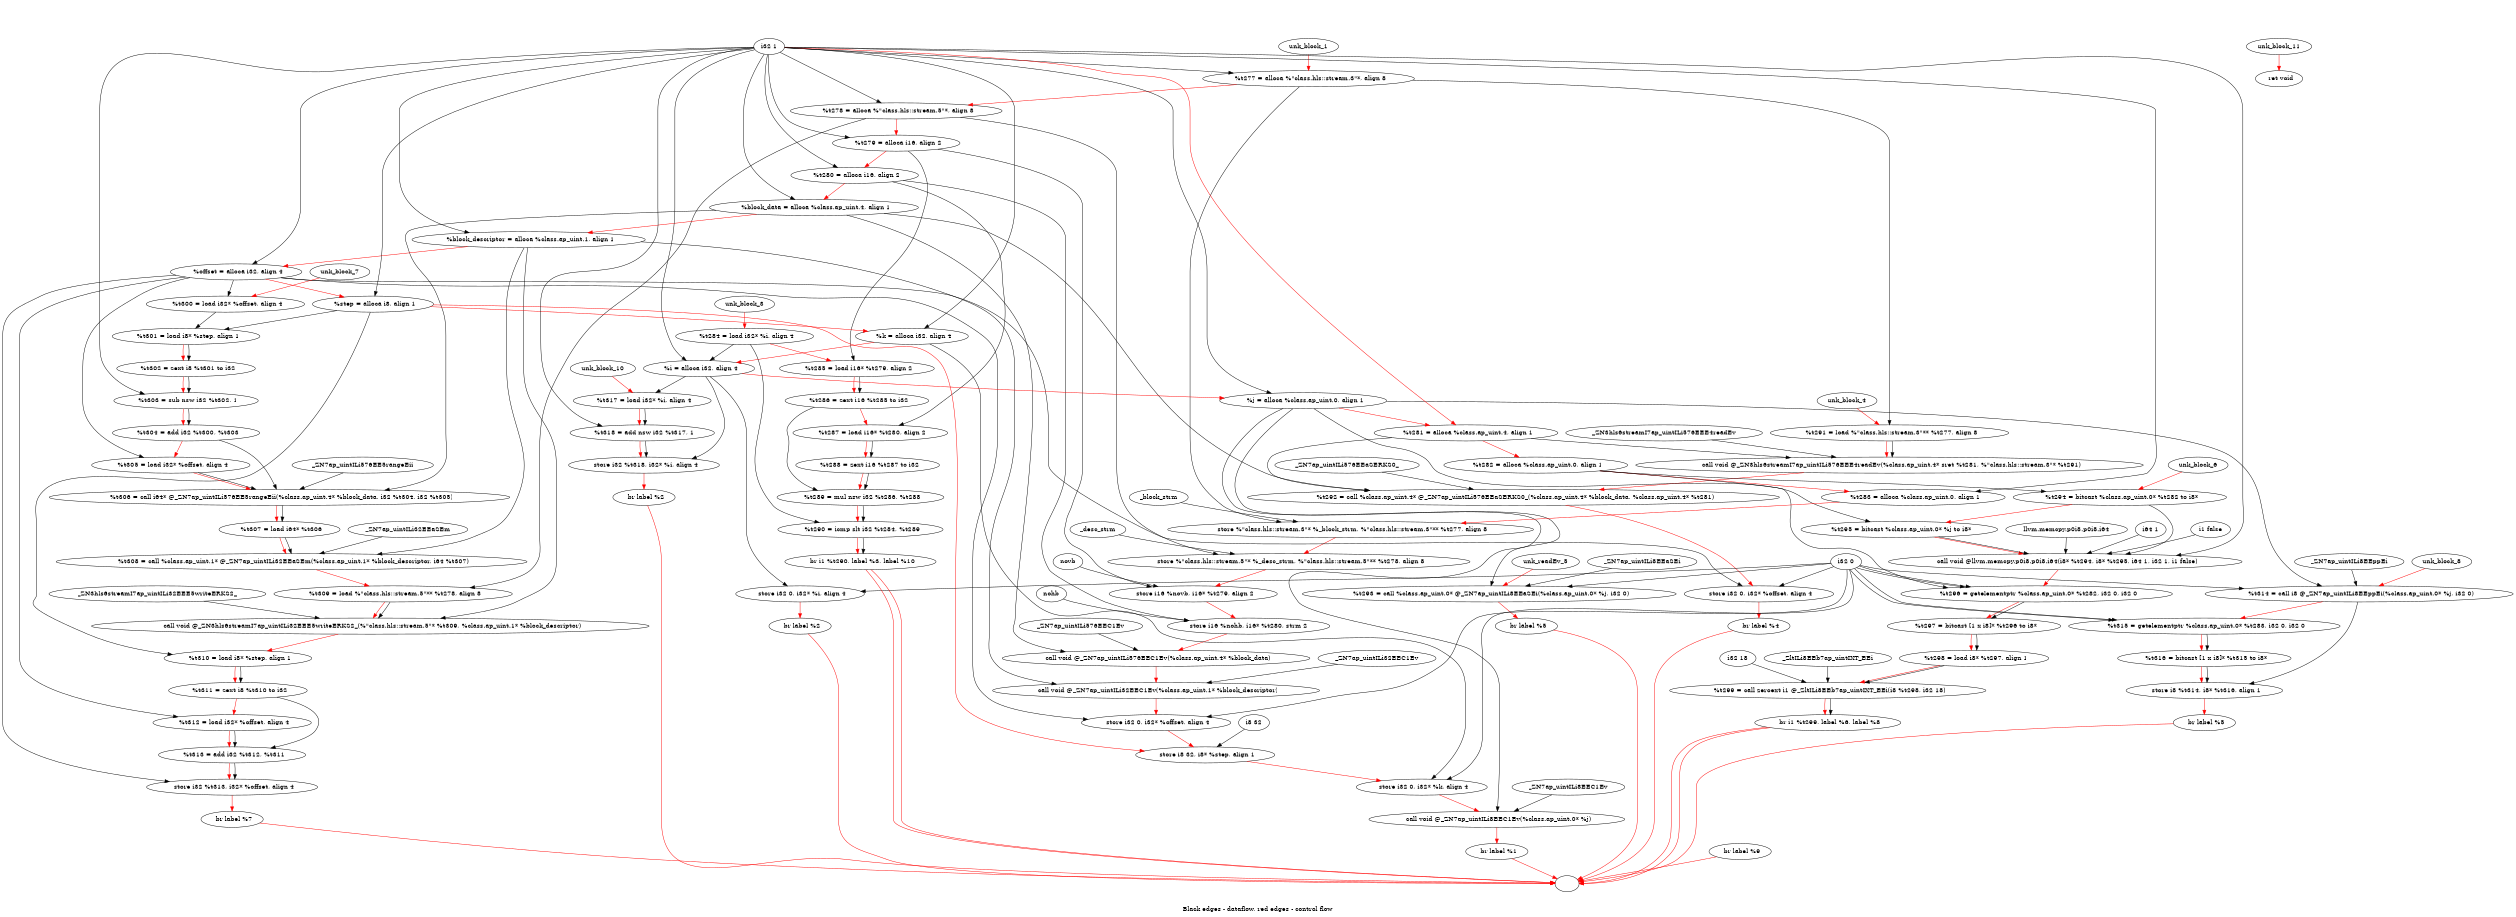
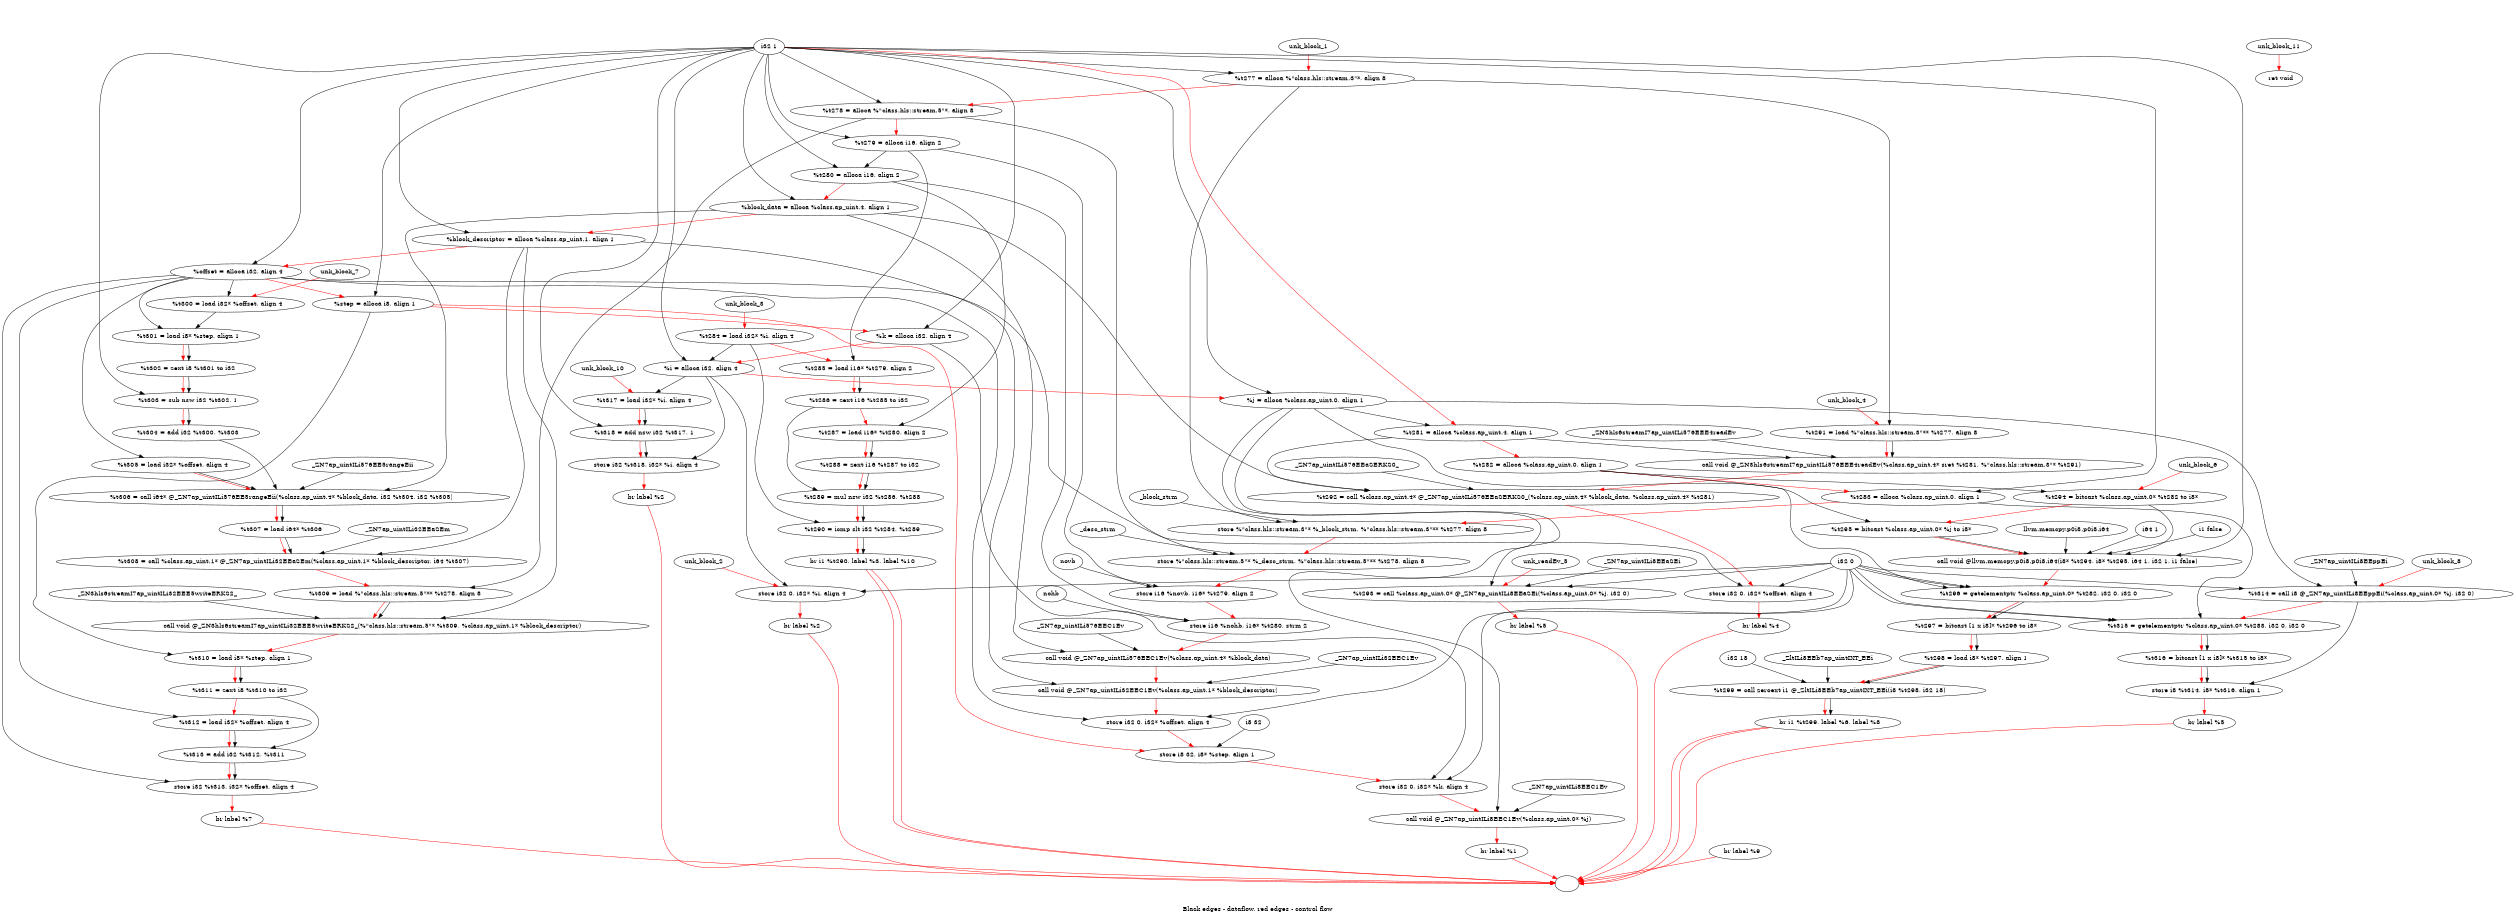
(877, 158) -> (877, 158)
(283, 320) -> (141, 298)
(1382, 416) -> (1382, 416)
(179, 447) -> none
none -> (2174, 511)
none -> (704, 562)
